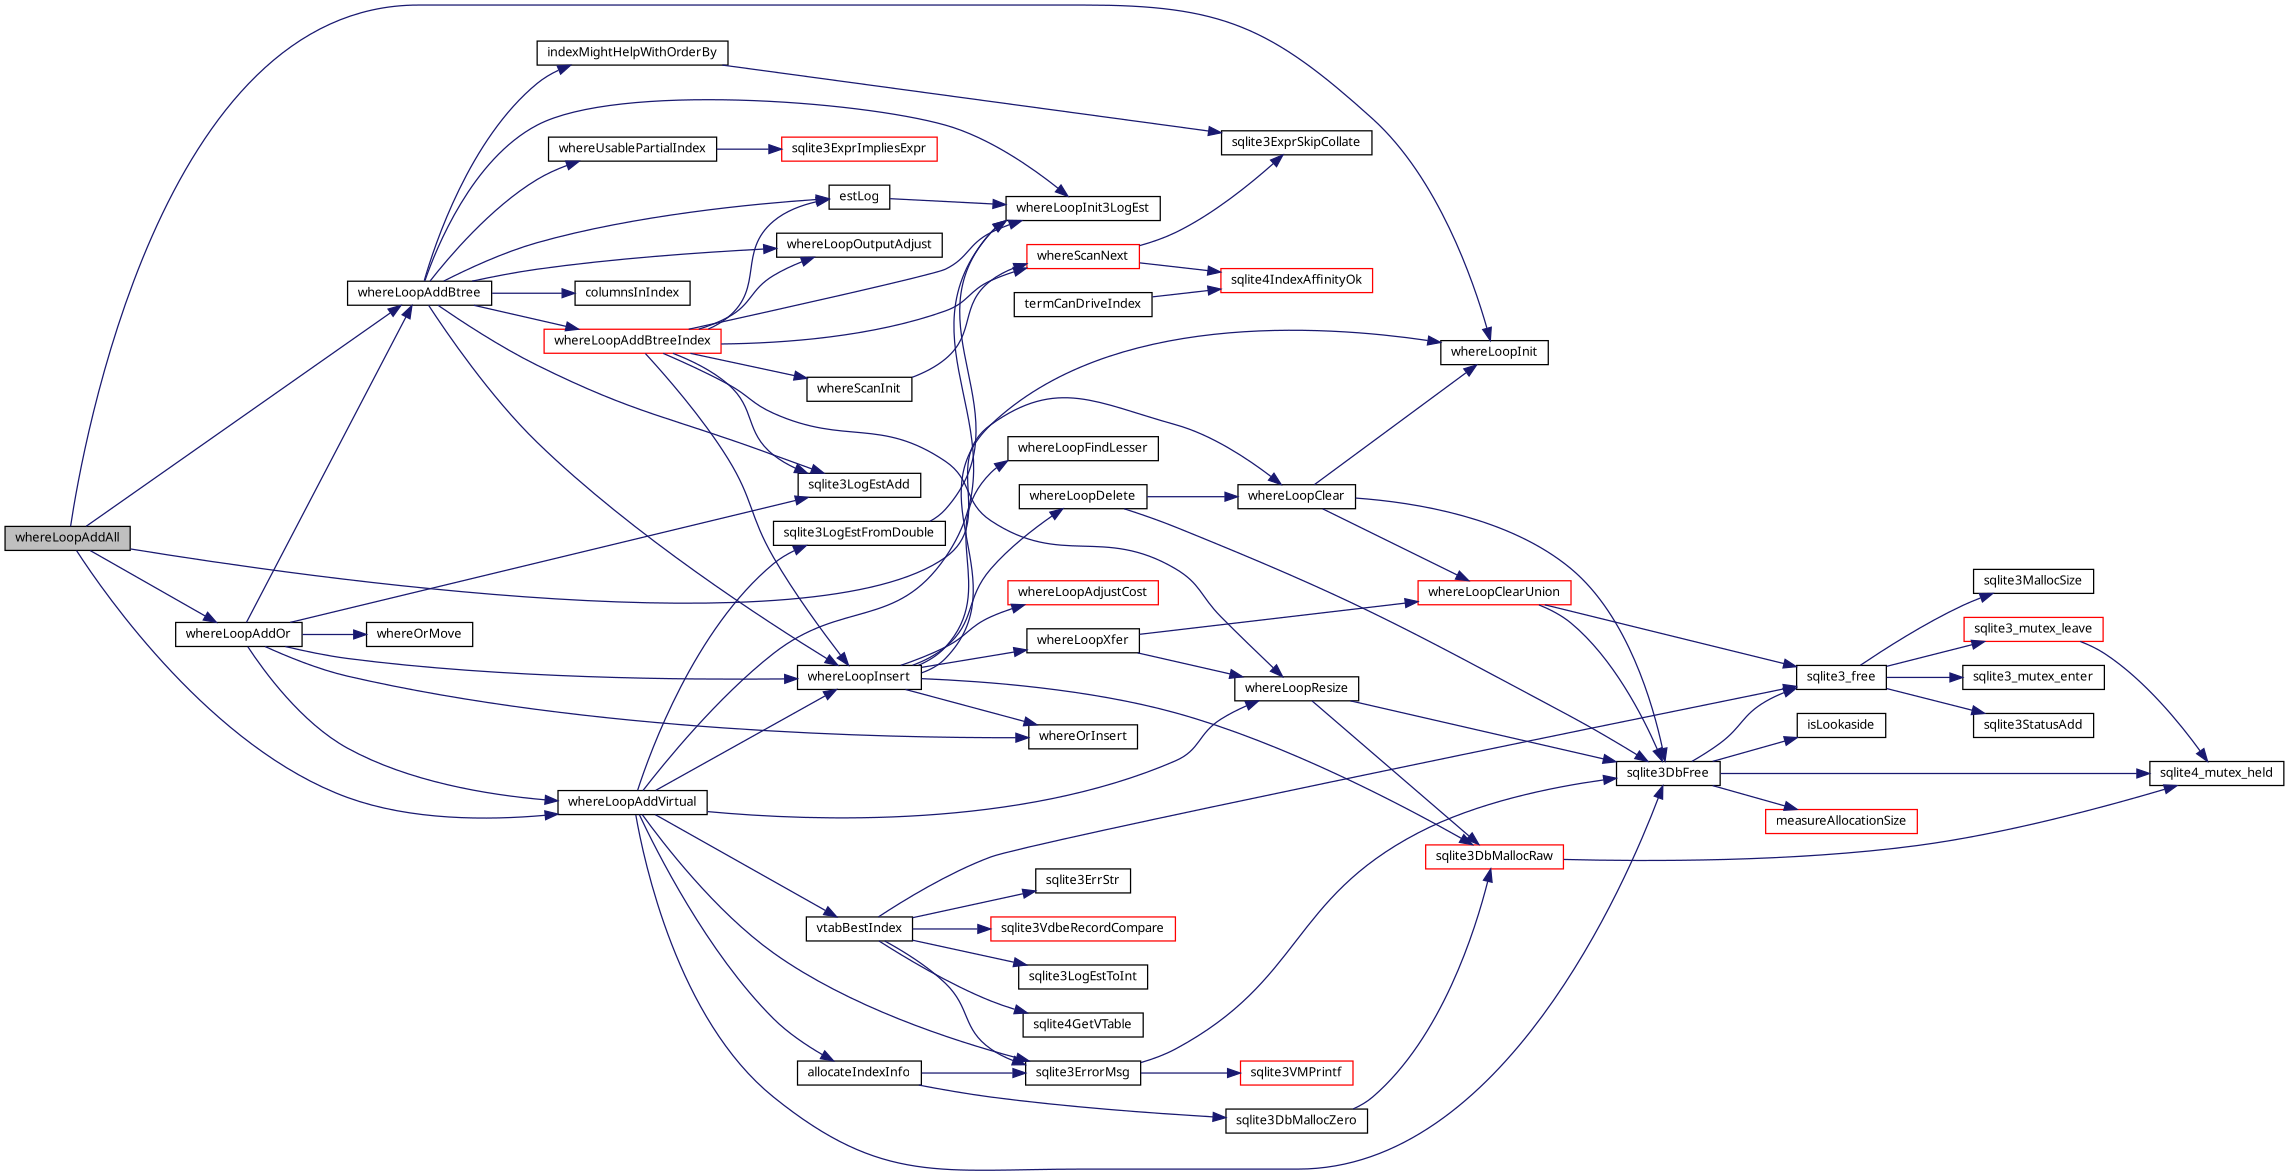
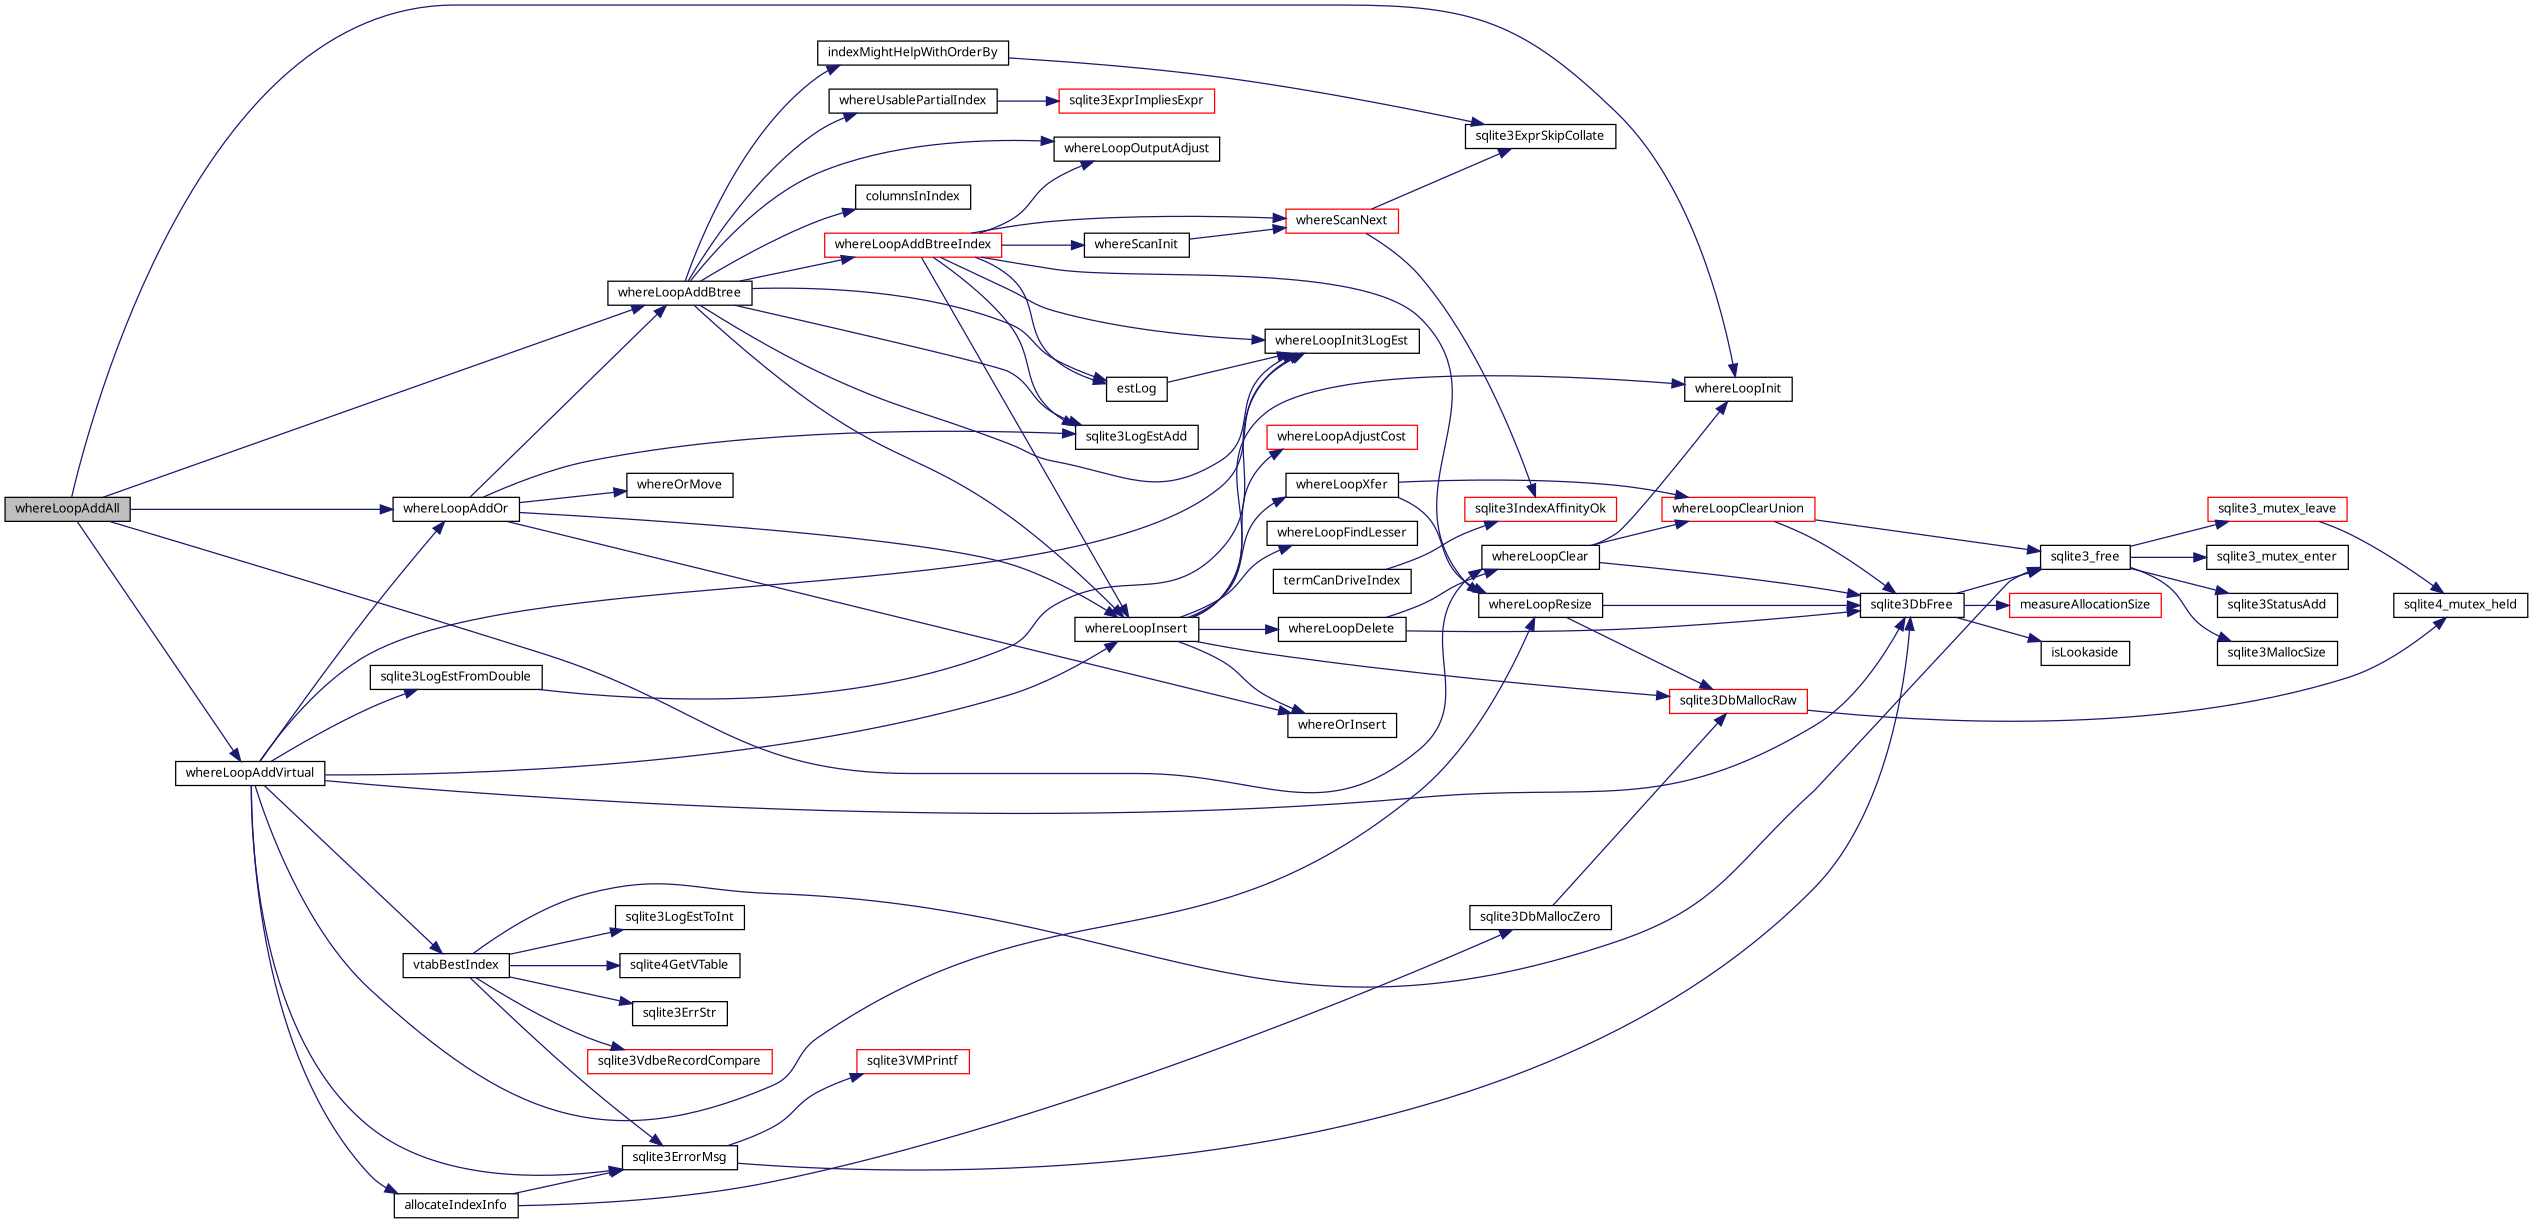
(1297, 281) -> (1541, 509)
(376, 762) -> (346, 644)
(1929, 774) -> none
